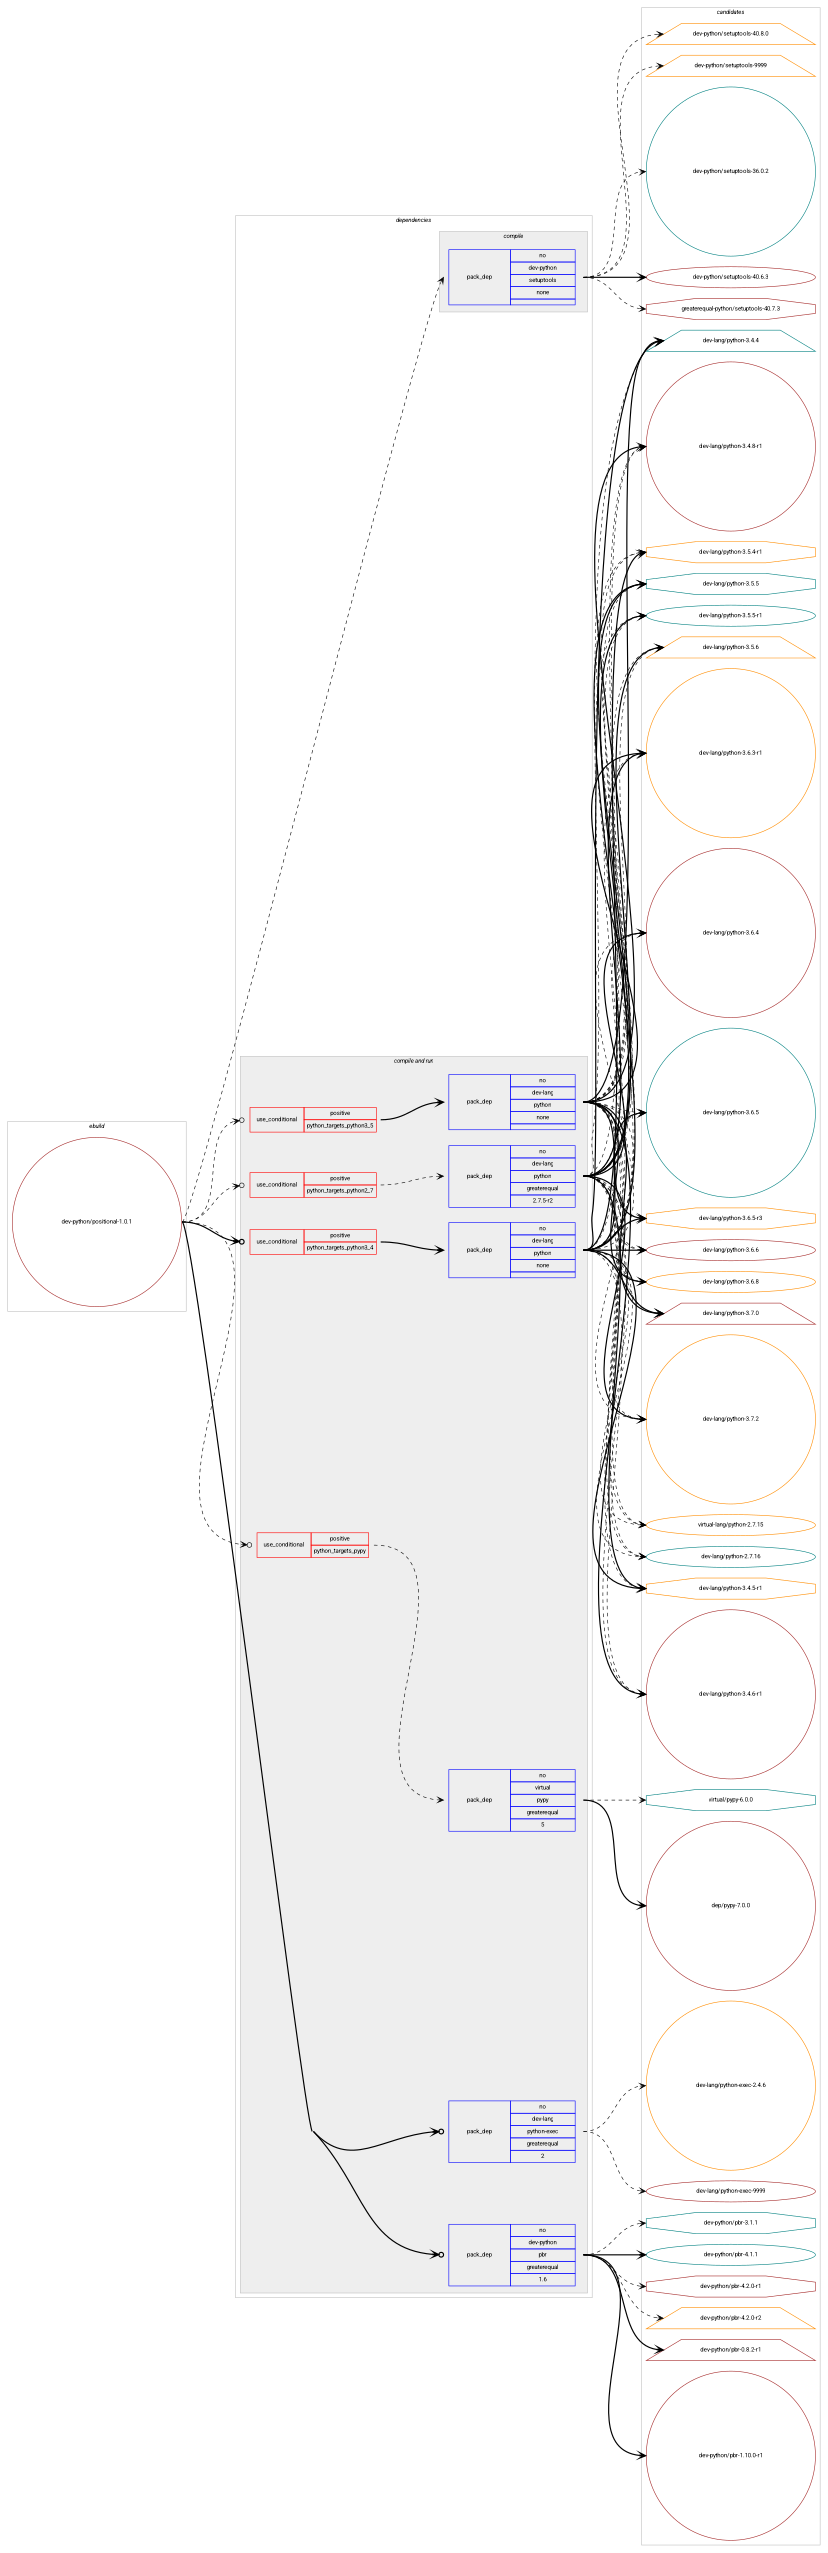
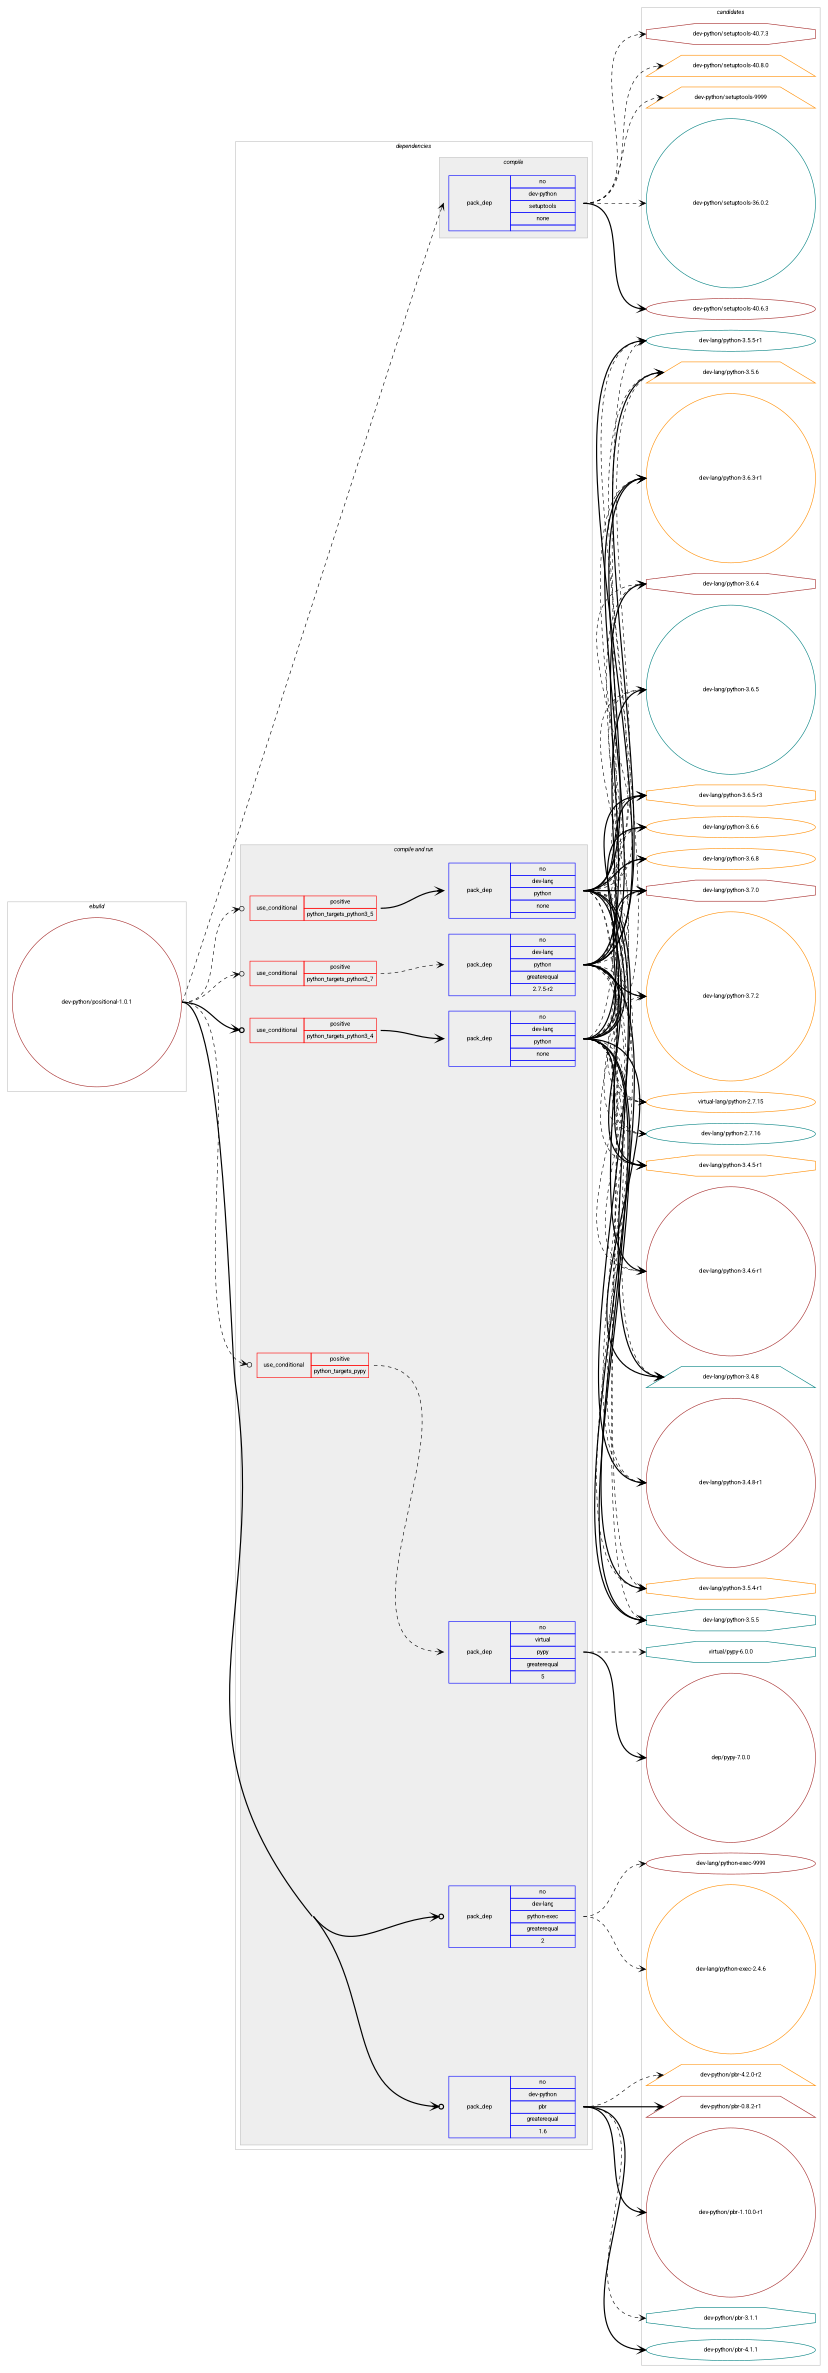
(731, 309) -> (731, 34)
(731, 341) -> (731, 1377)
(731, 933) -> (731, 584)
(731, 1250) -> (731, 827)
(731, 1314) -> (731, 891)
(731, 2287) -> none
